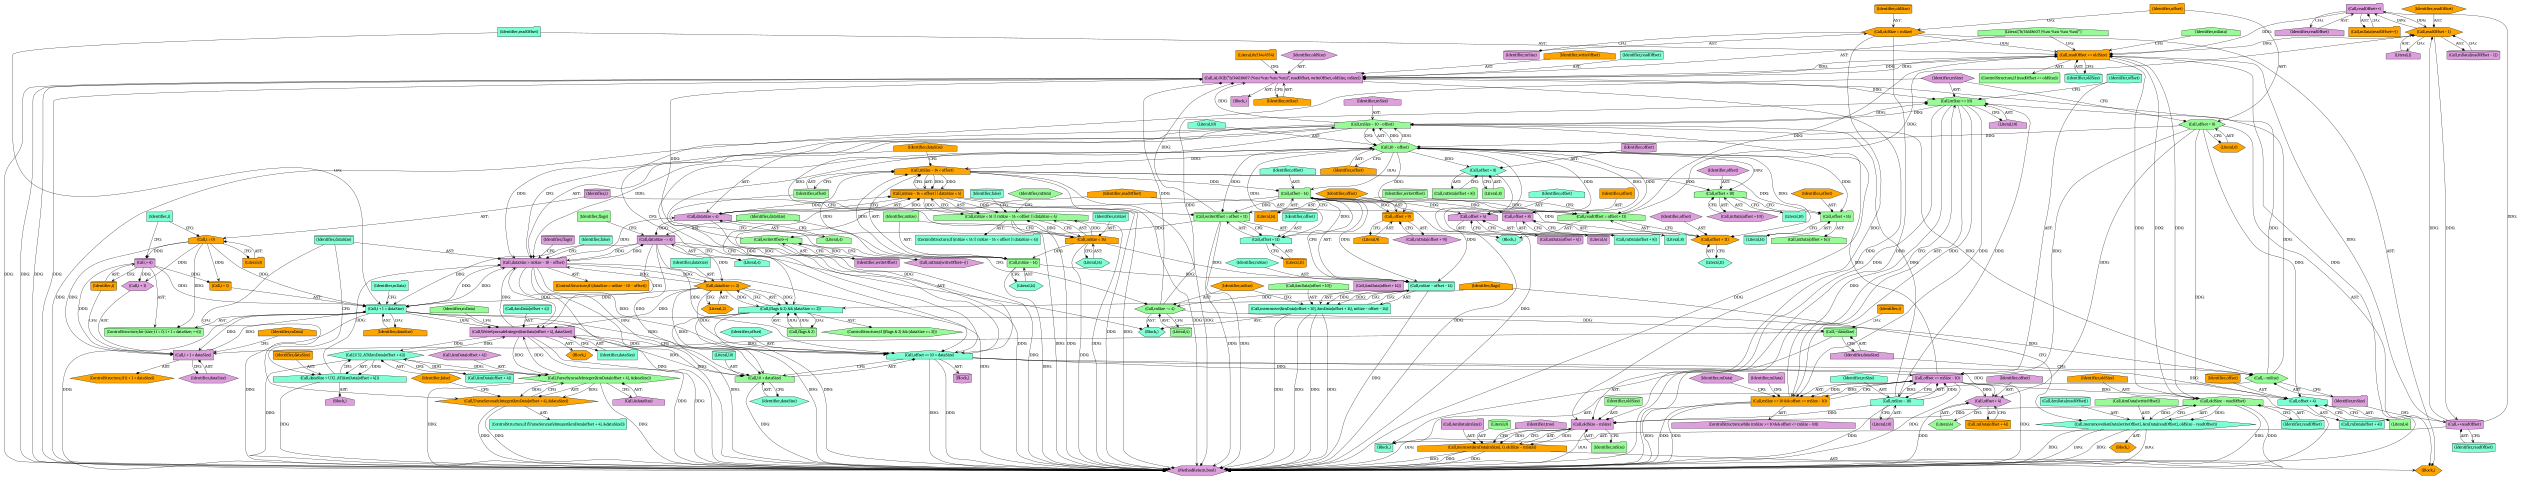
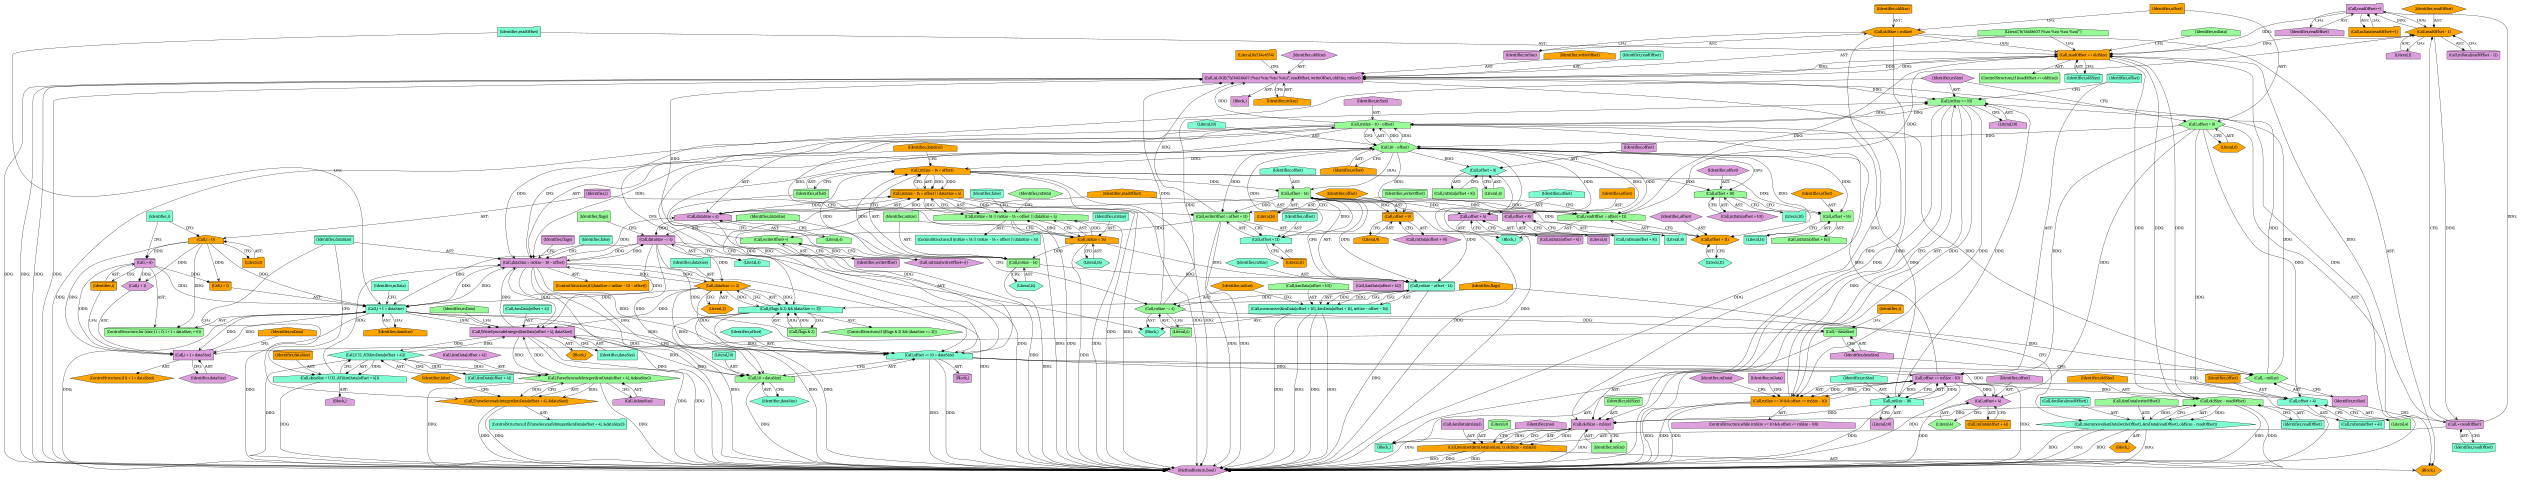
(2435, 228) -> (2435, 228)
